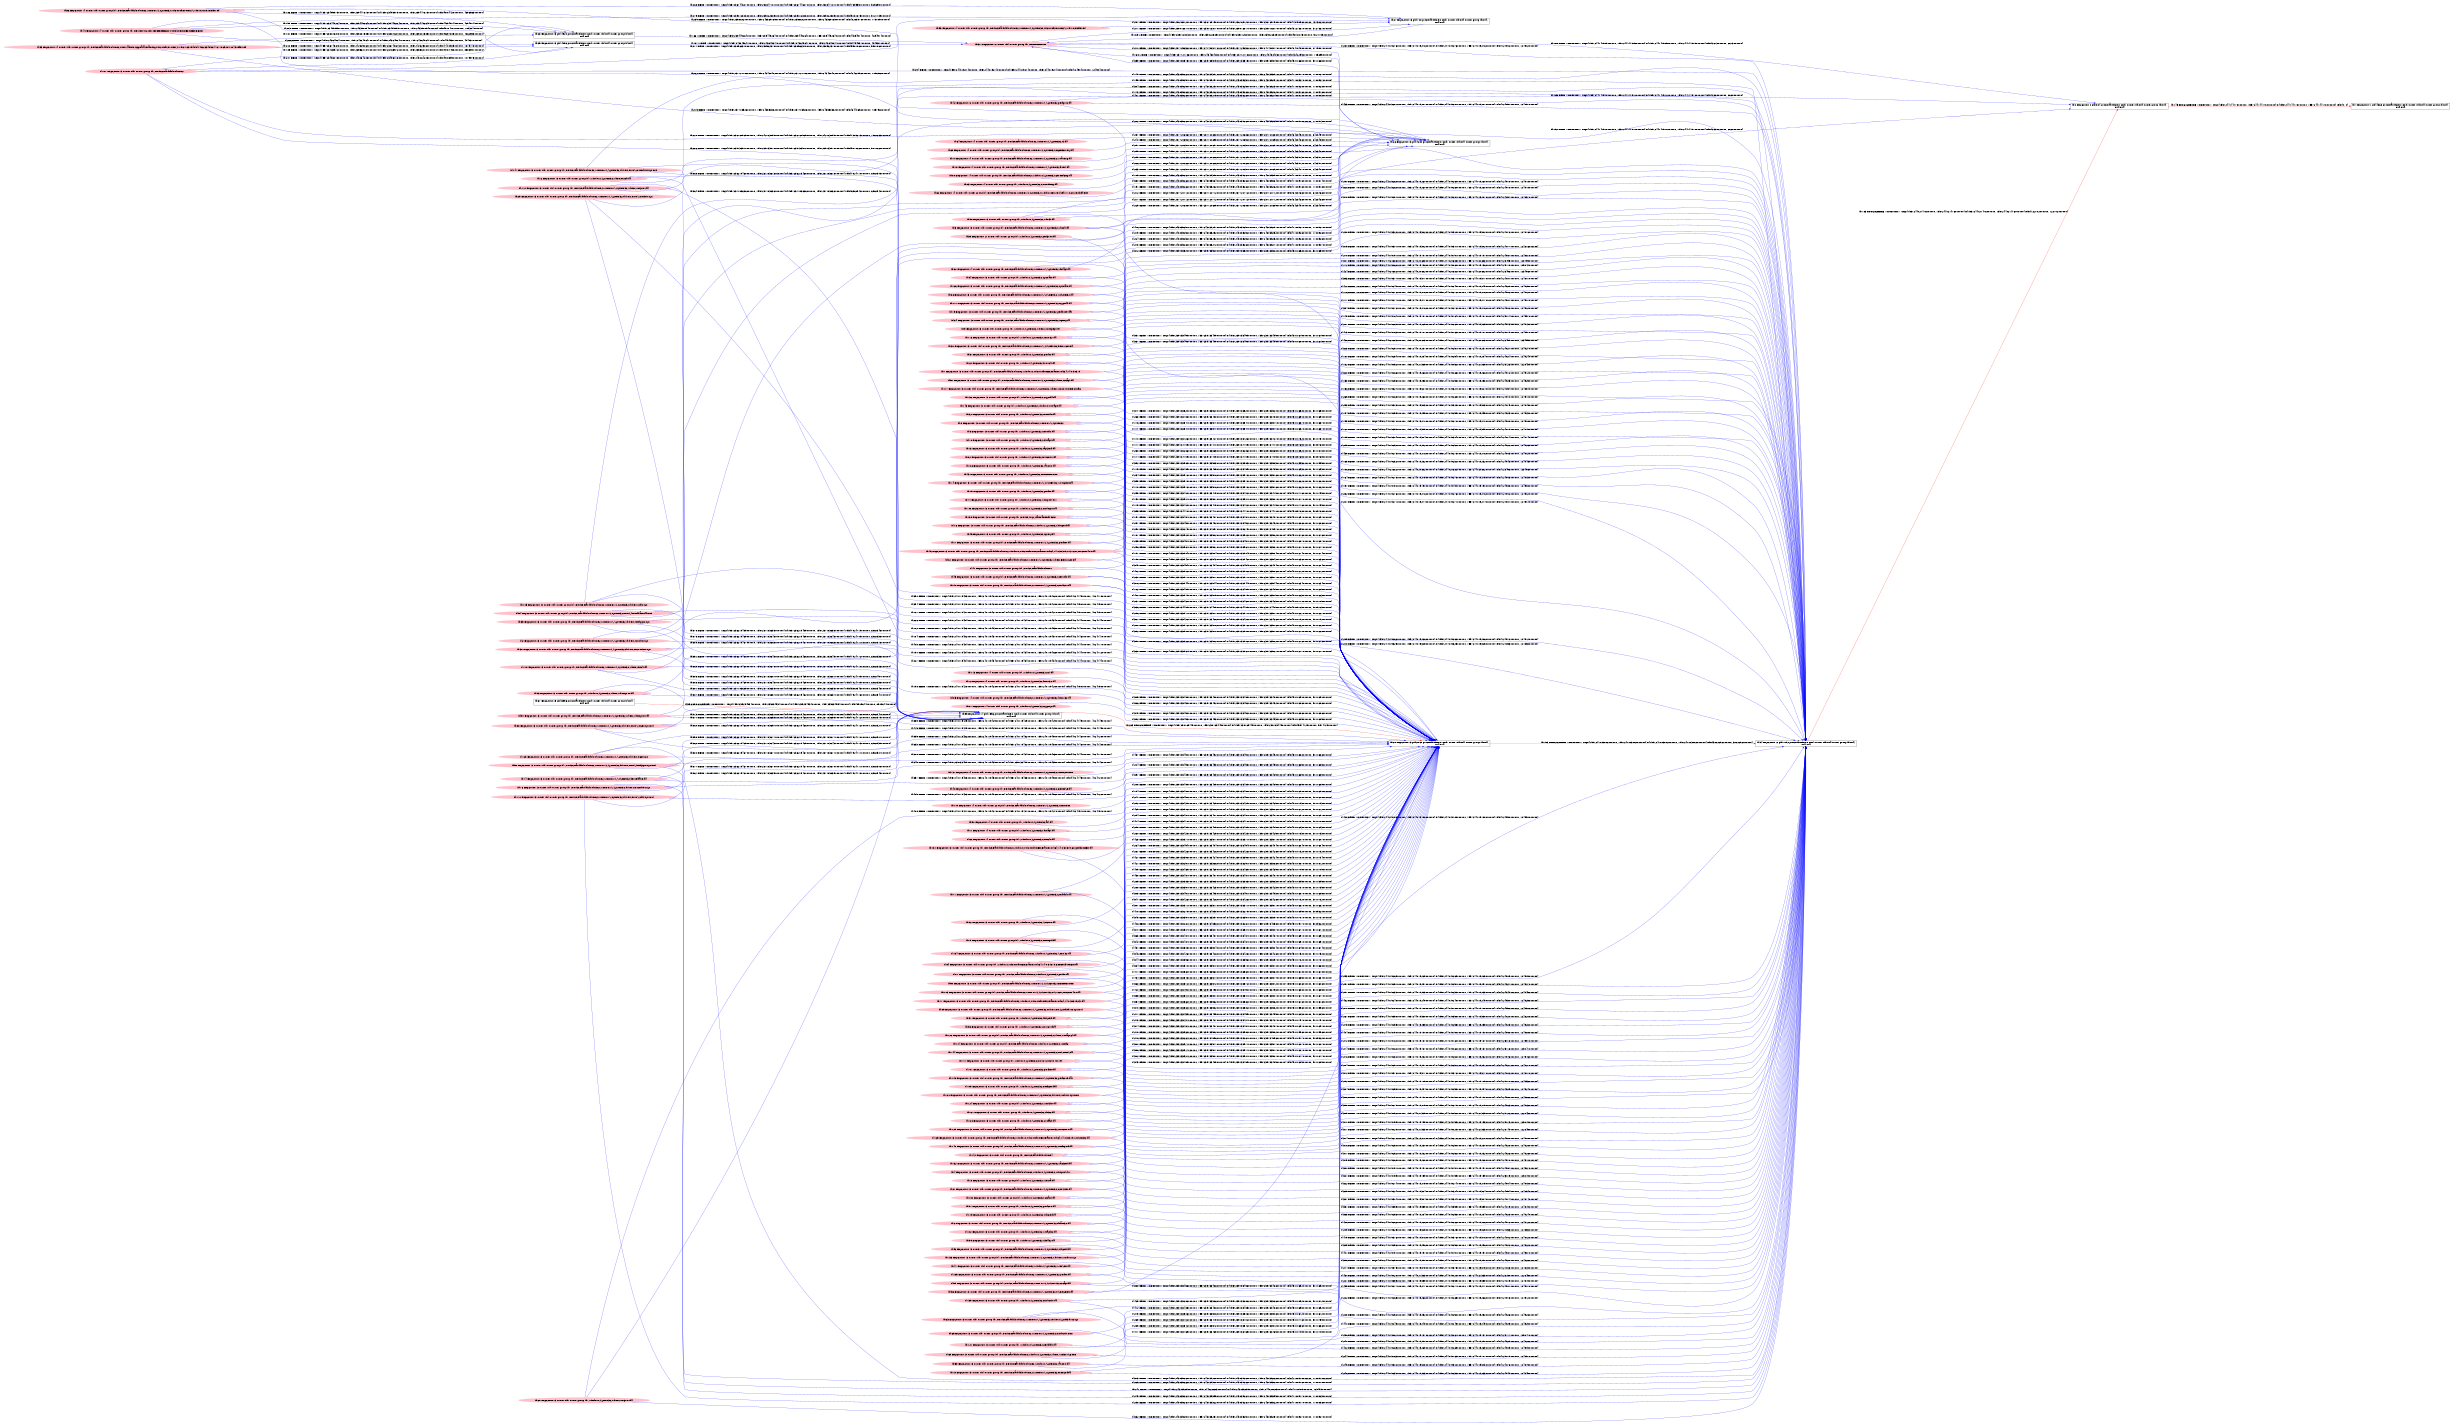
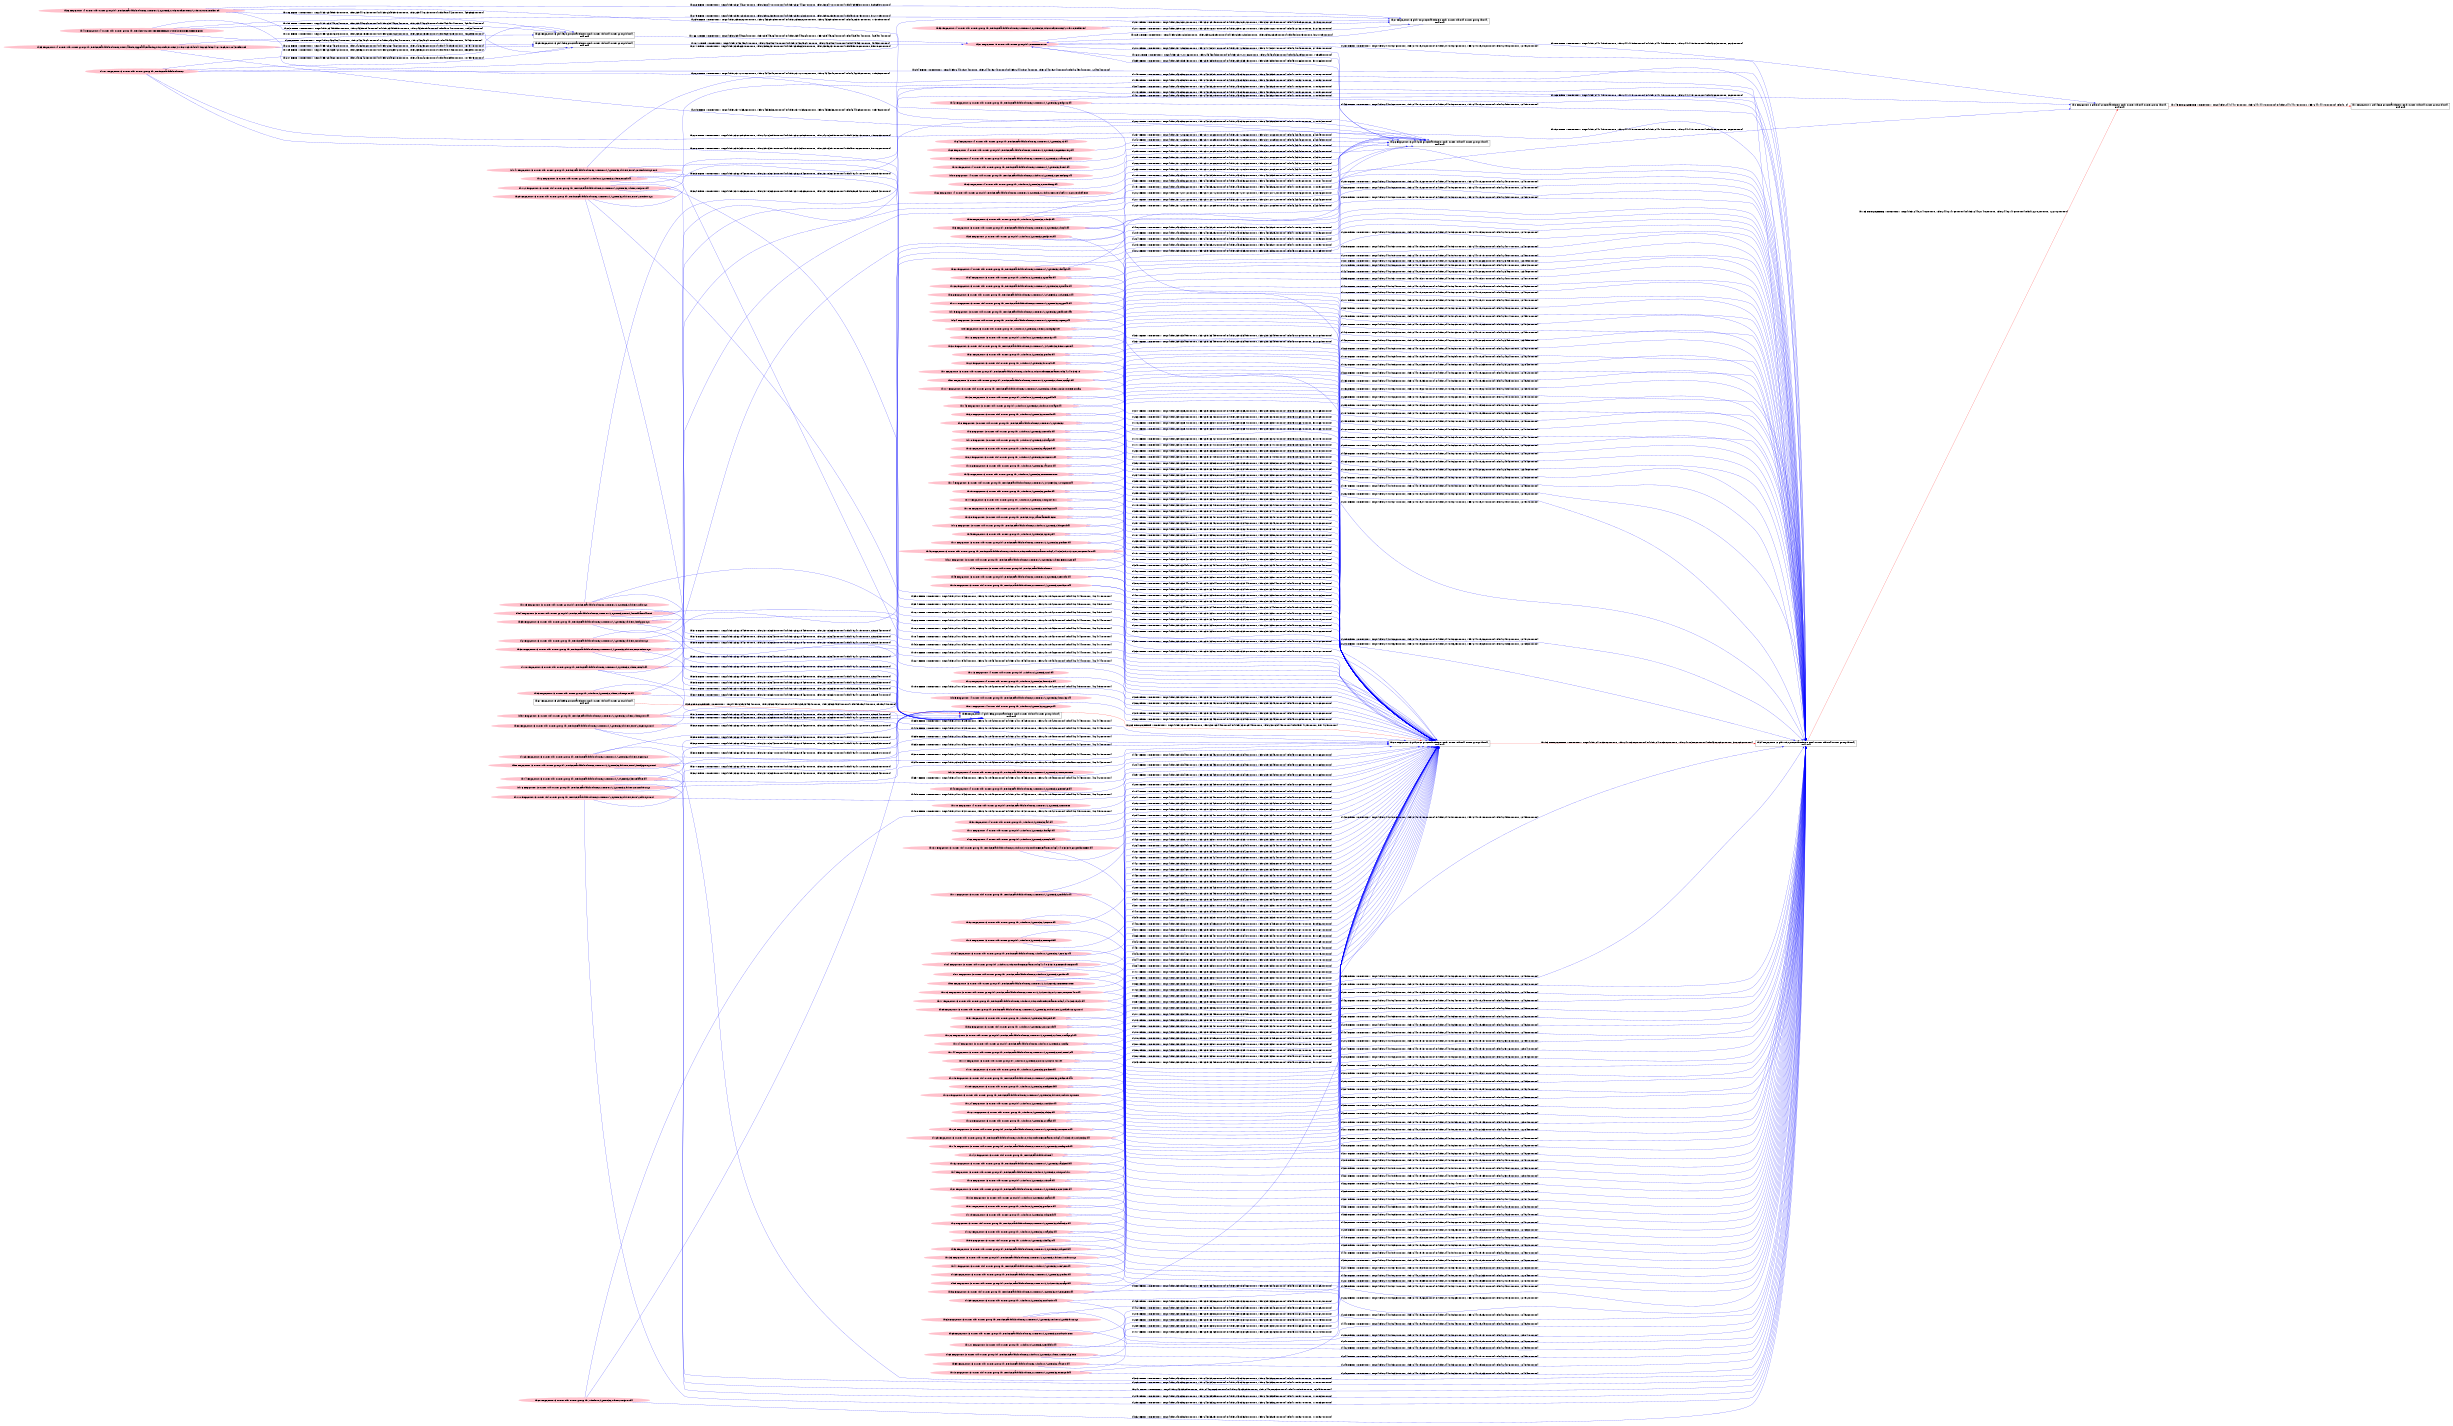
(1011, 44) -> (1011, 44)
